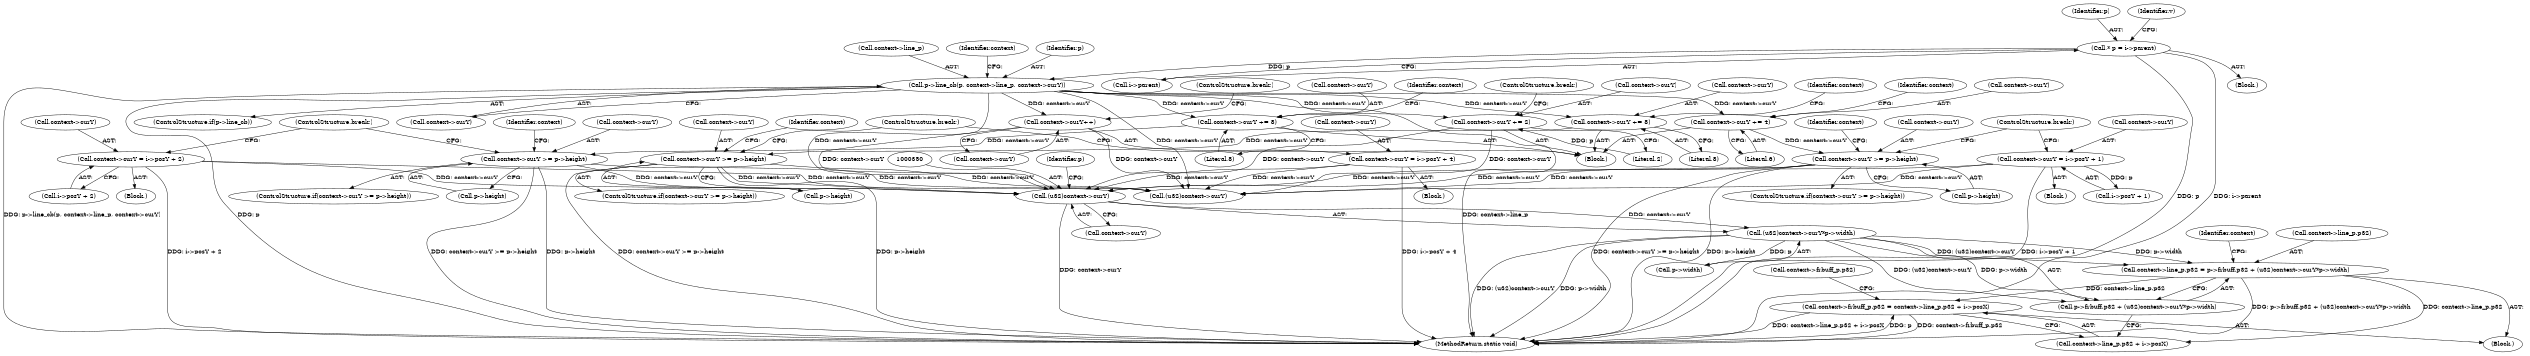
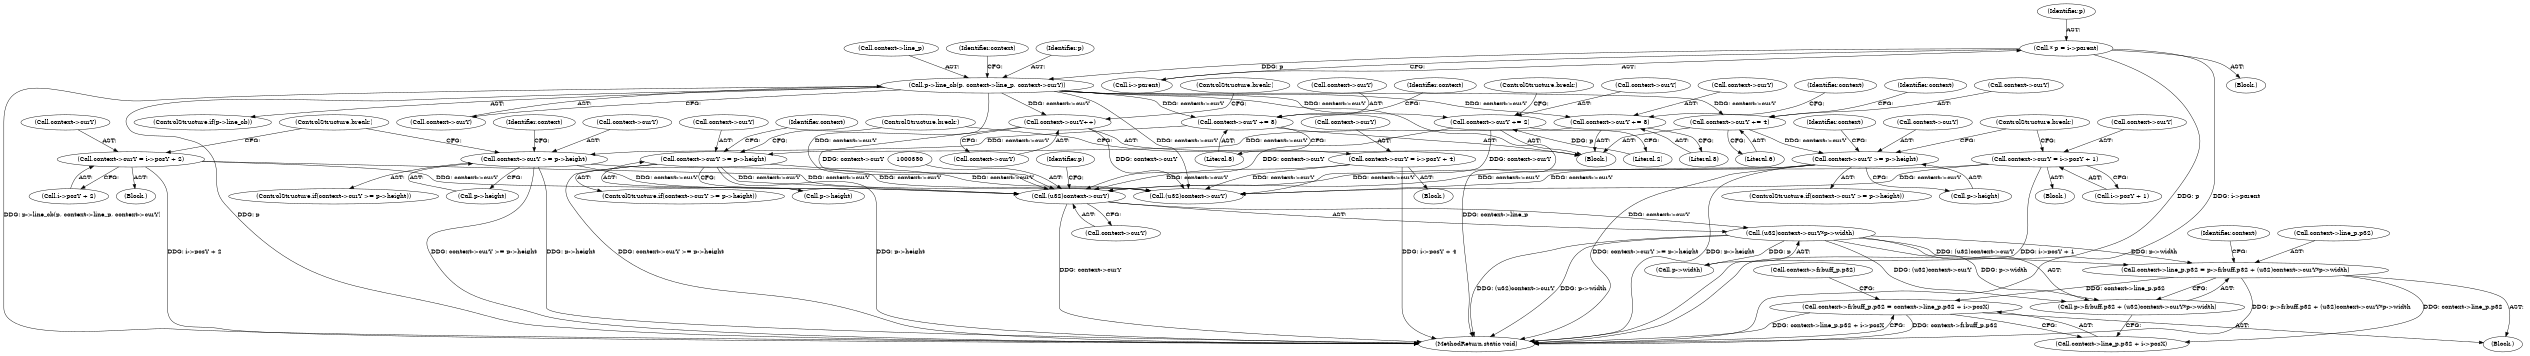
(2156, 11) -> none
(2122, 178) -> (2122, 178)
(1901, 326) -> (1898, 326)
